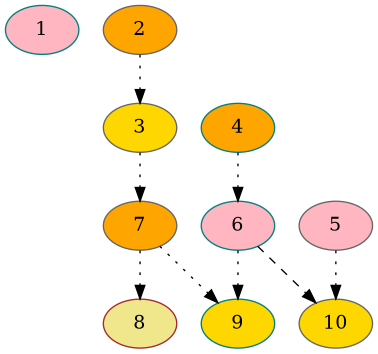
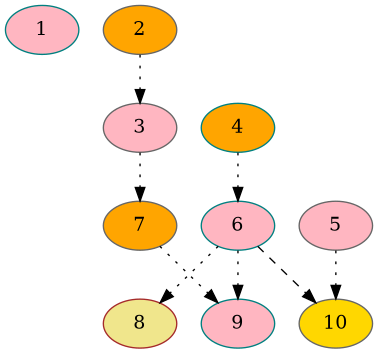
(140, 128) -> (140, 128)
(140, 268) -> (195, 269)
(238, 324) -> (238, 324)
